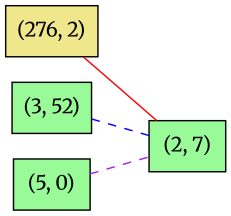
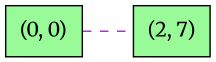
(52, 31) -> none
(52, 108) -> none
(52, 185) -> (44, 31)
